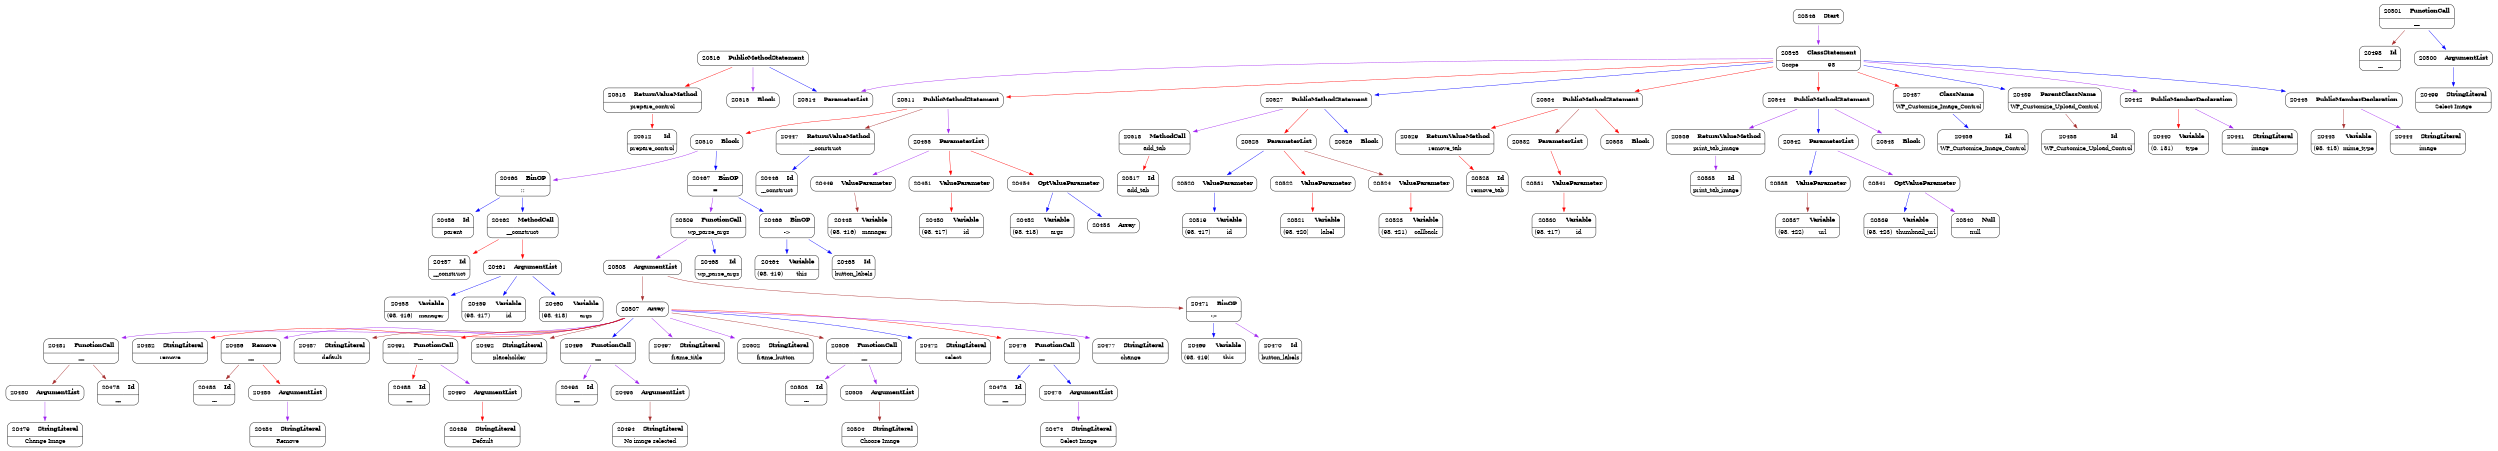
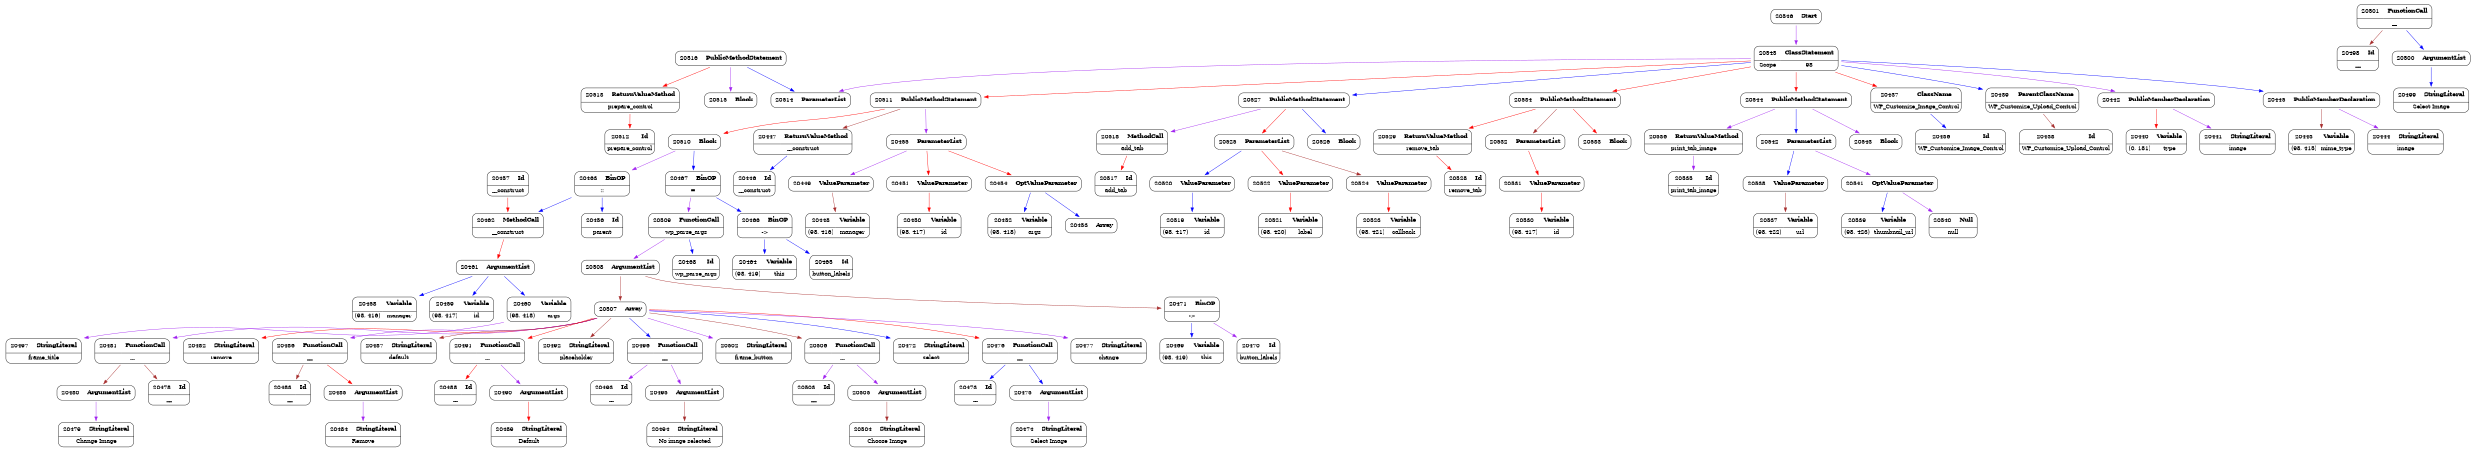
(488, 246) -> (508, 203)
(661, 326) -> (286, 331)
(264, 346) -> (323, 346)
